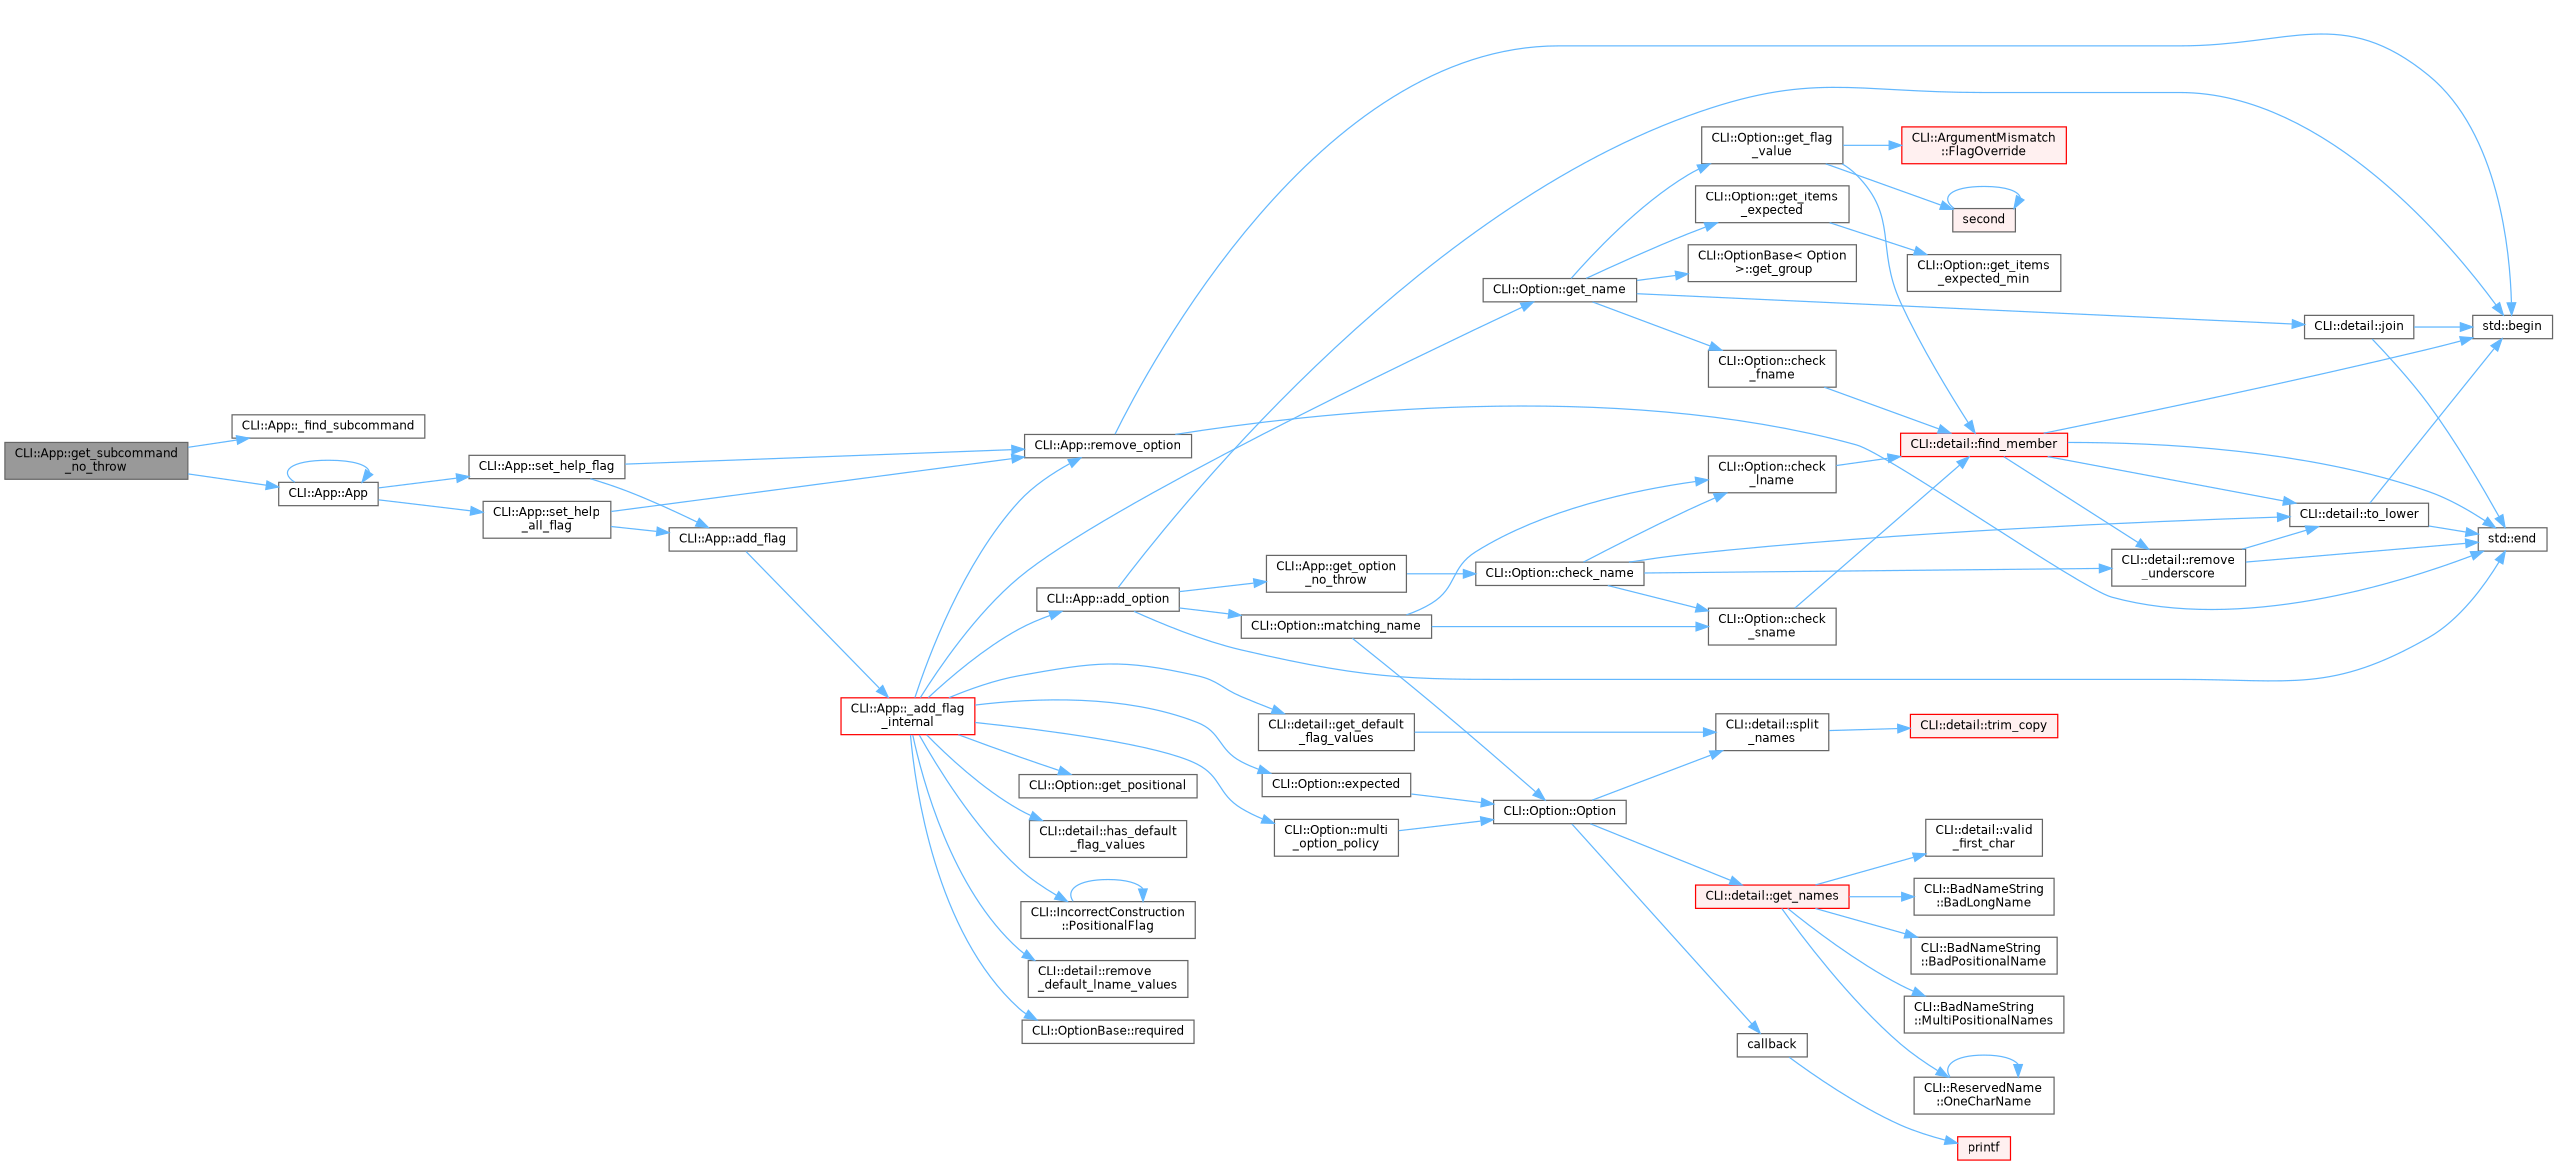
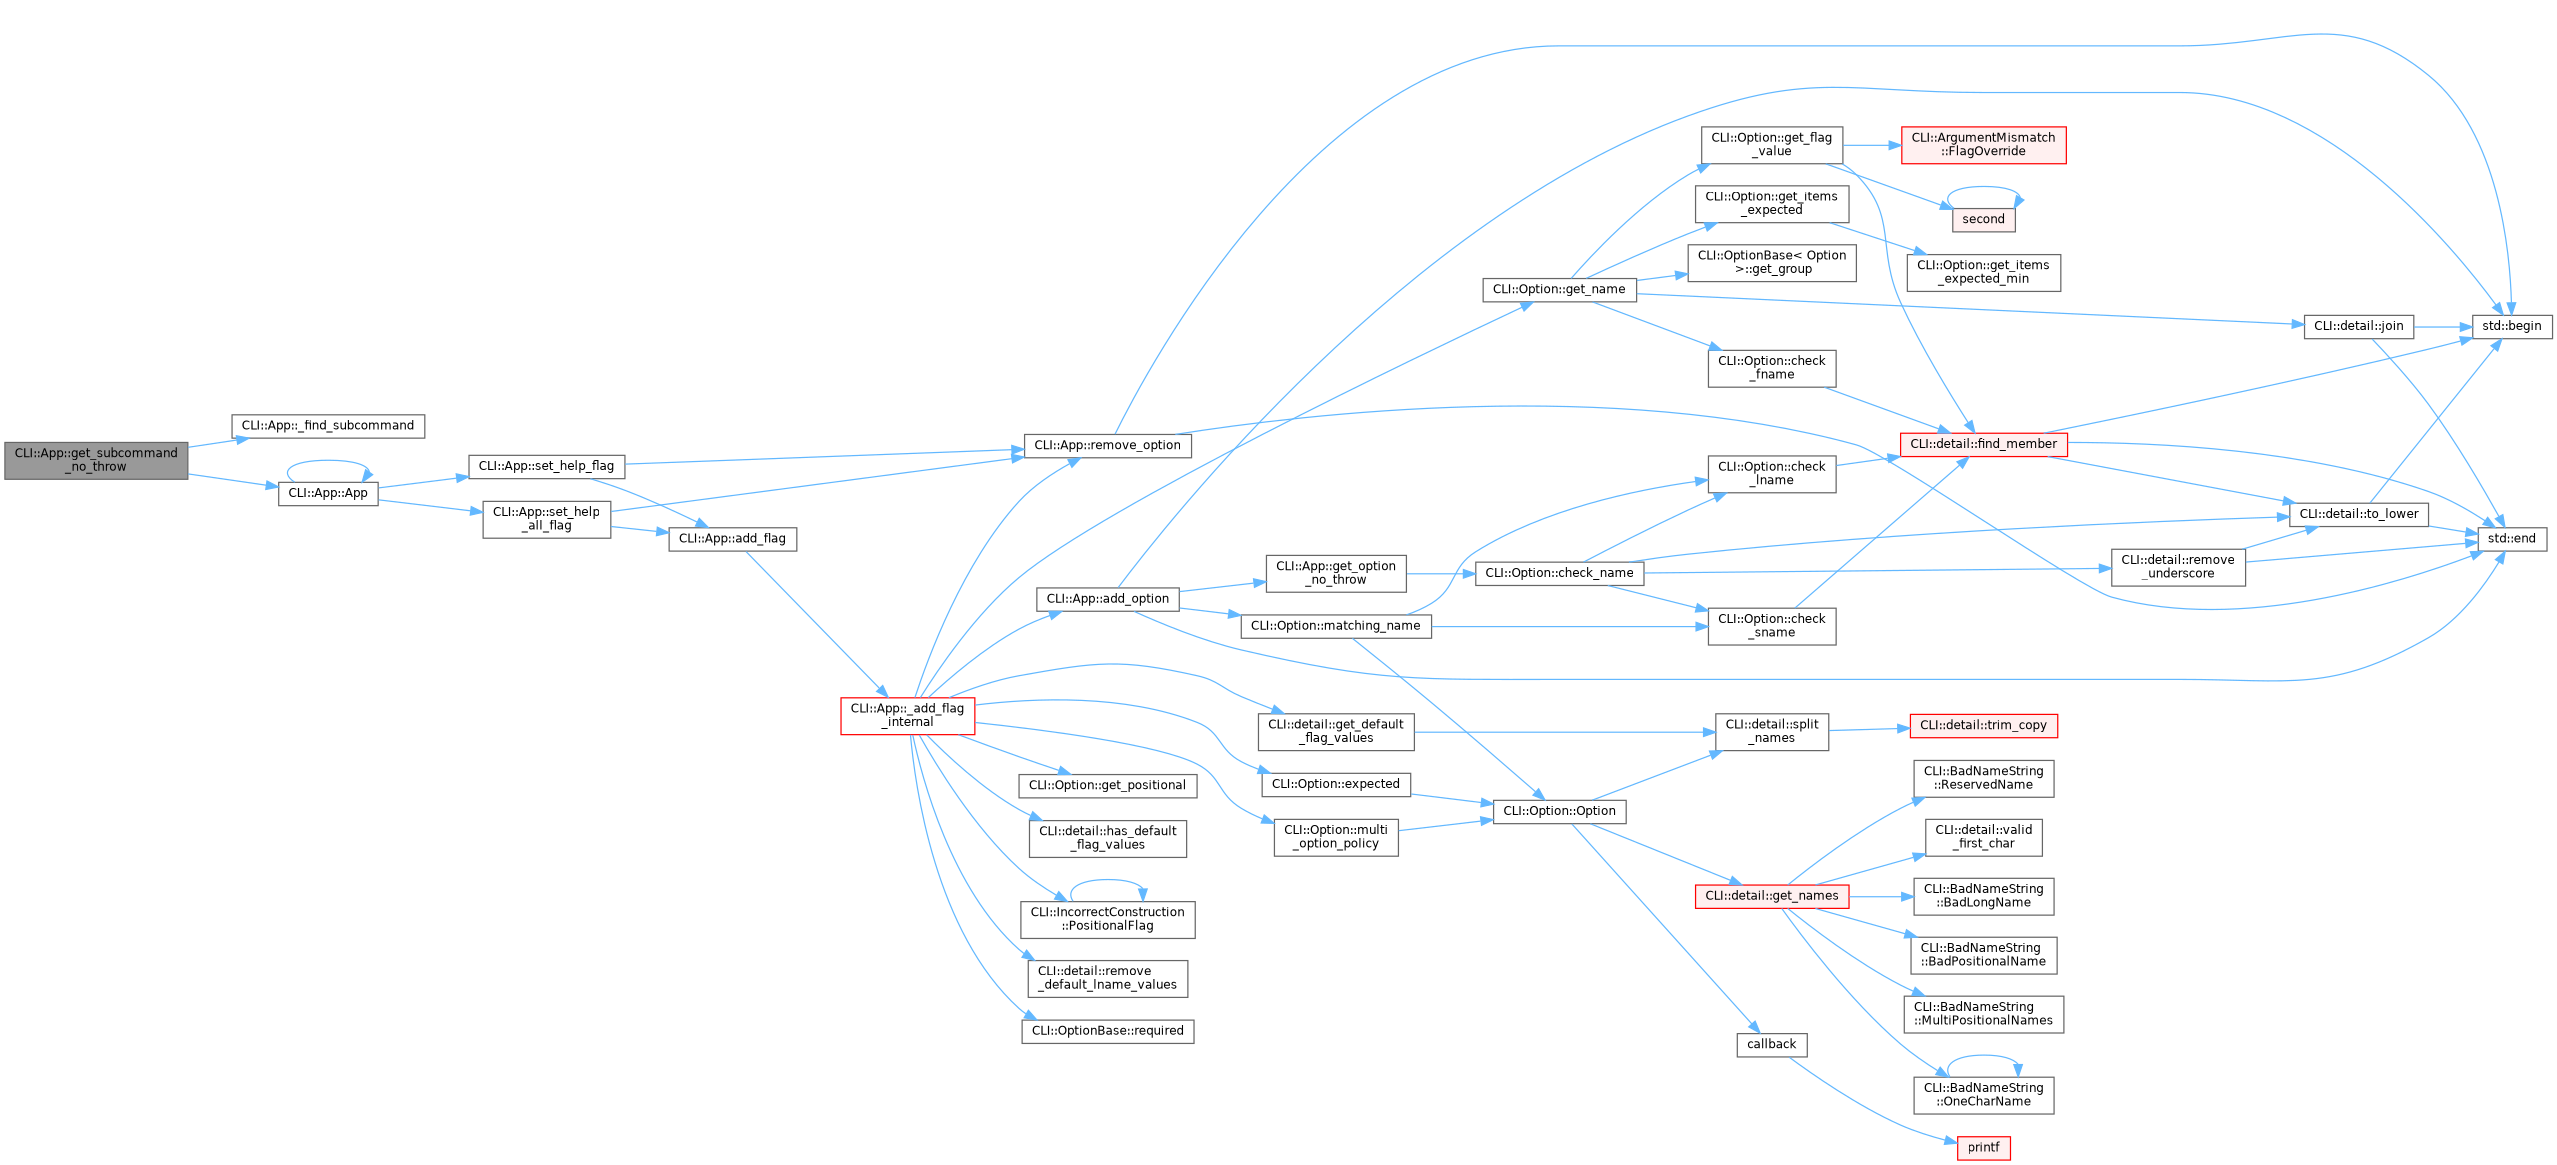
(2071, 500) -> none
none -> (1984, 779)
(1984, 1096) -> (1984, 1096)
